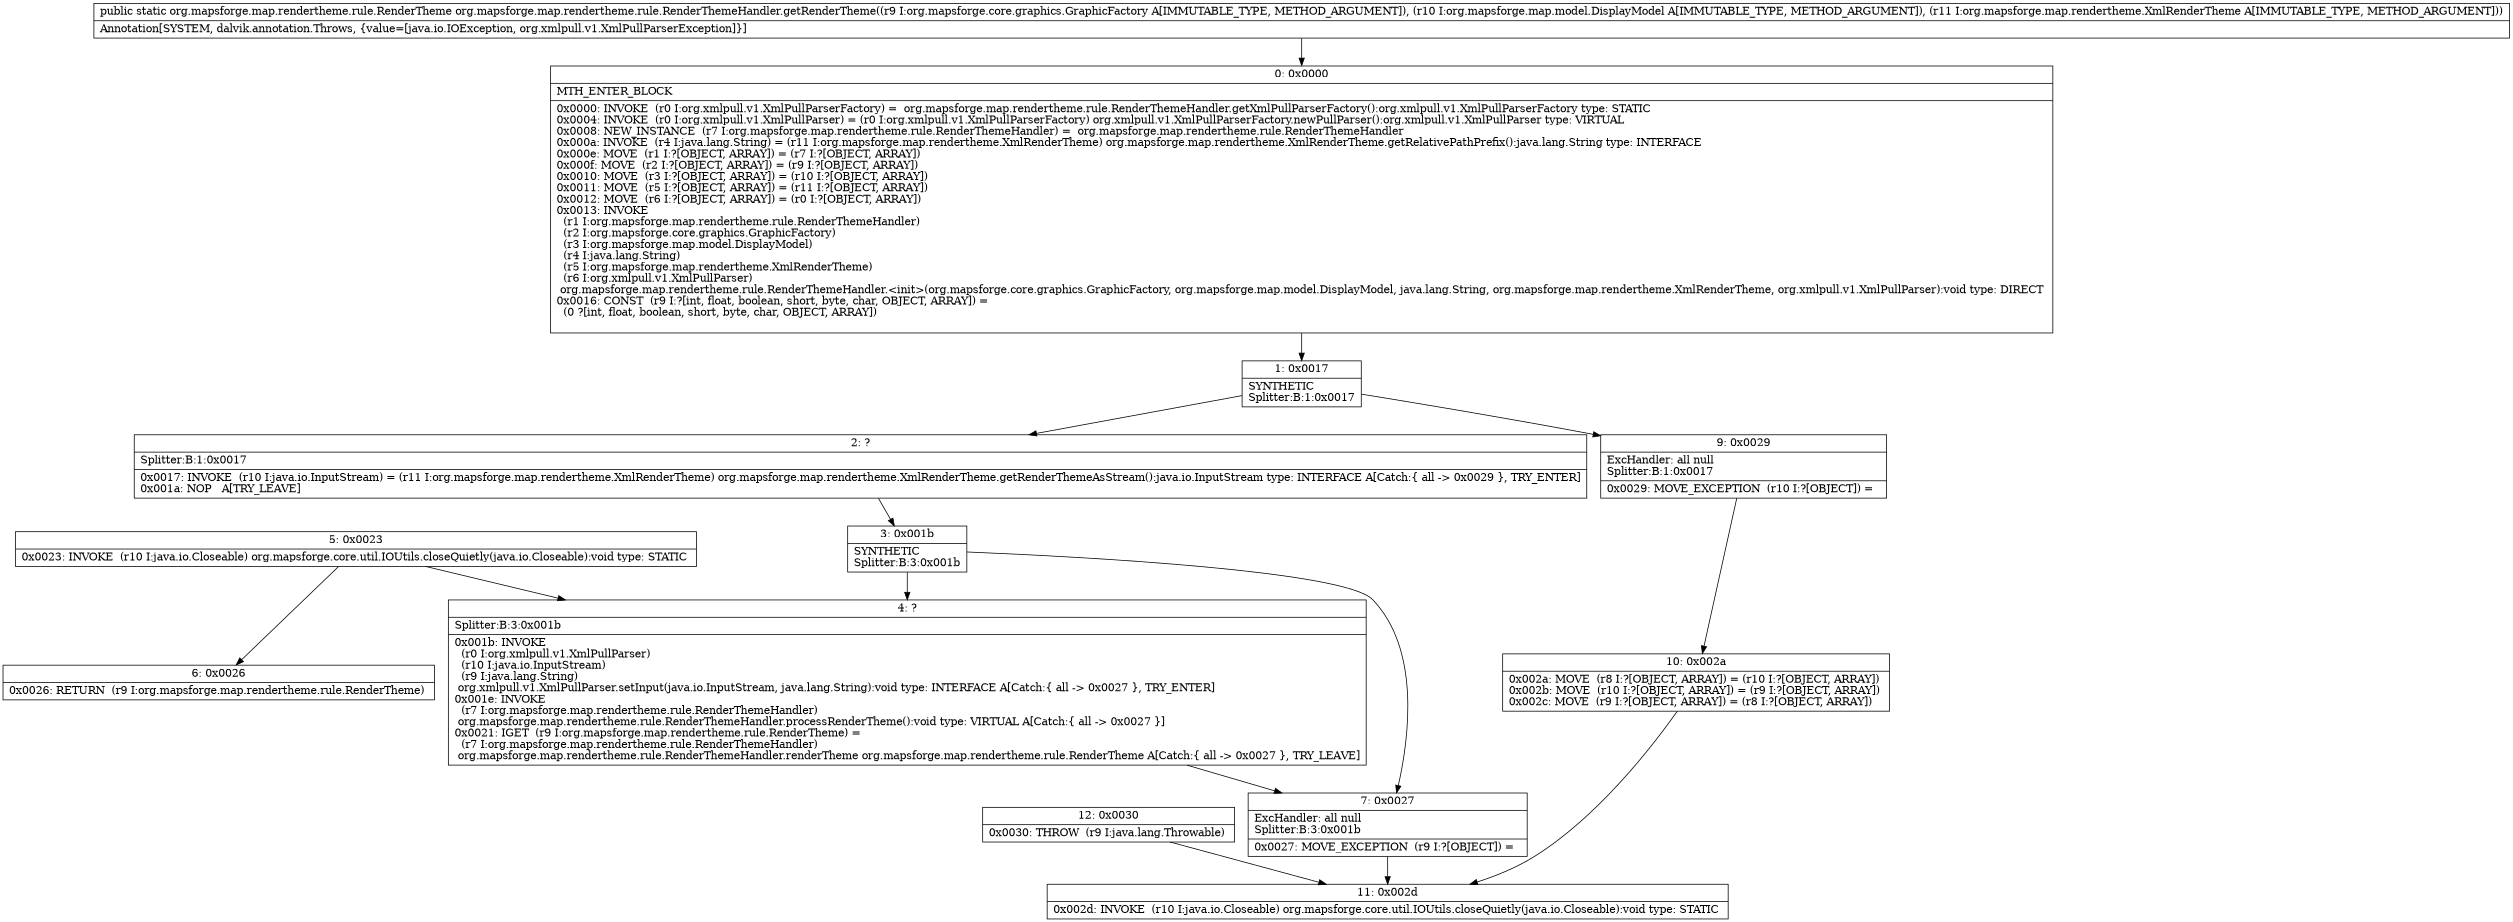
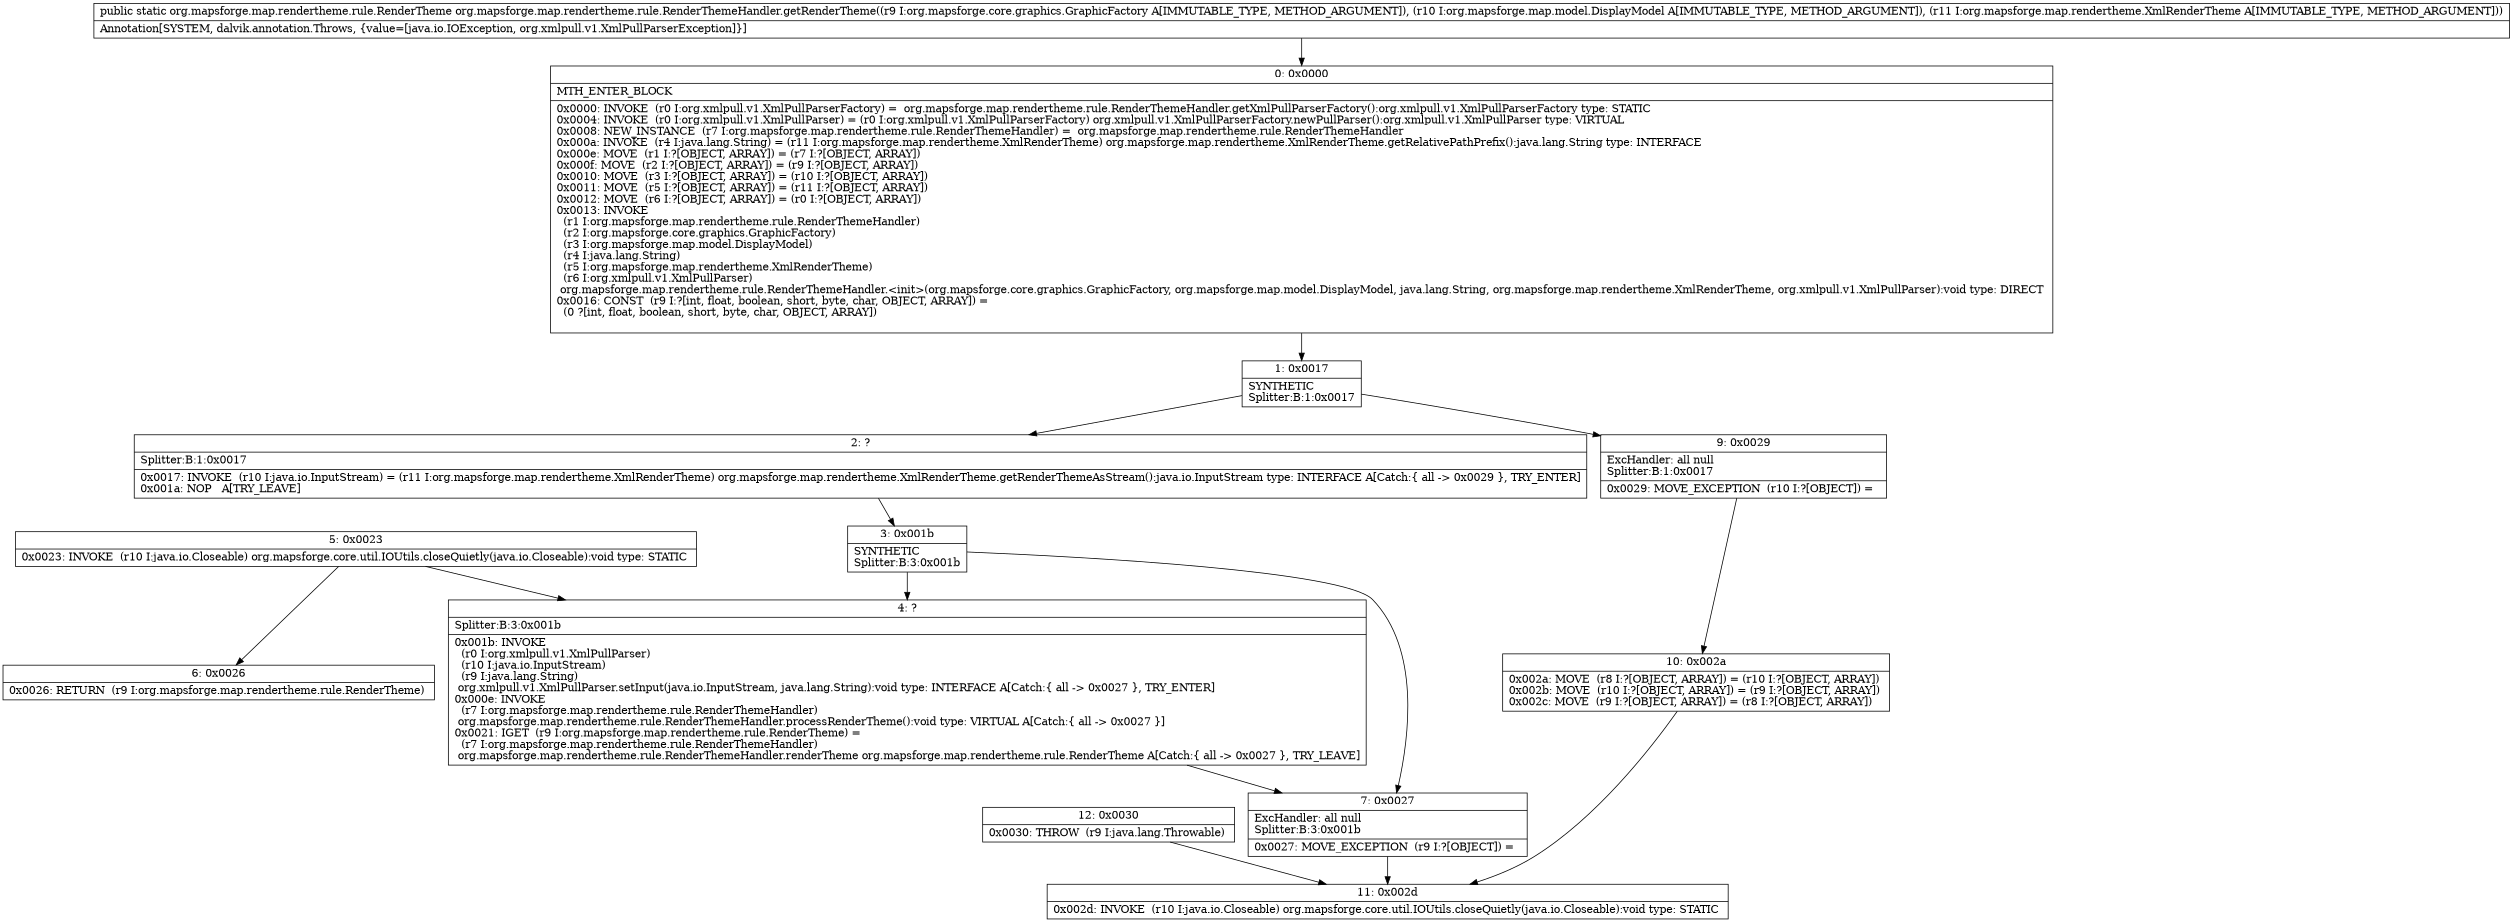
(503, 699) -> (503, 699)
